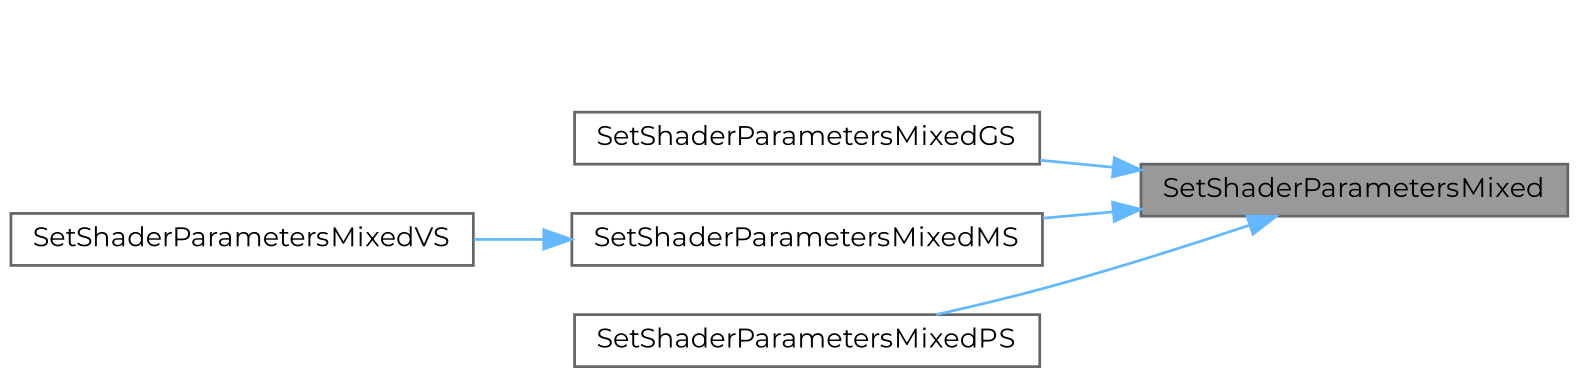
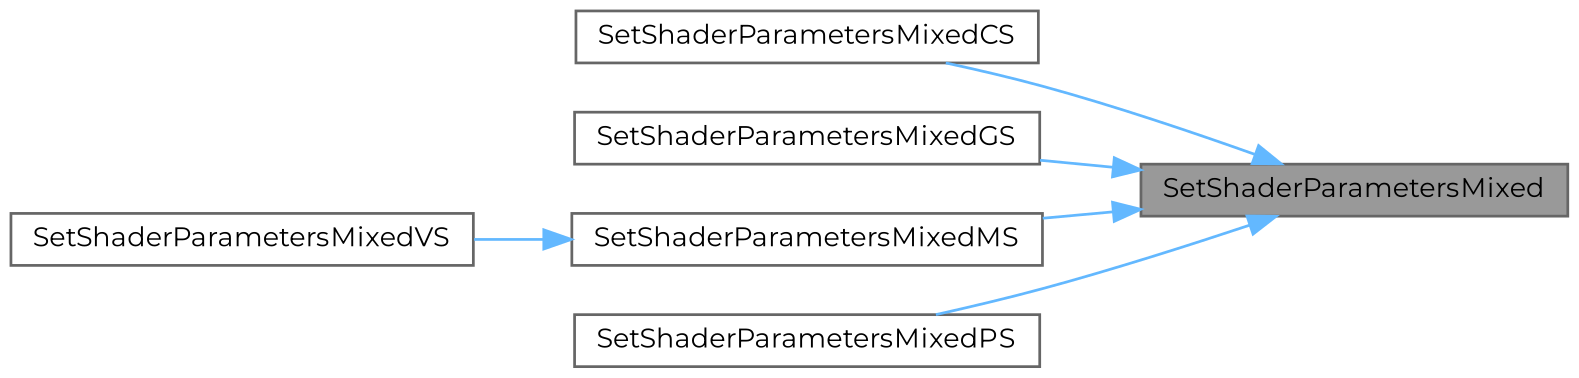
none -> (807, 37)
